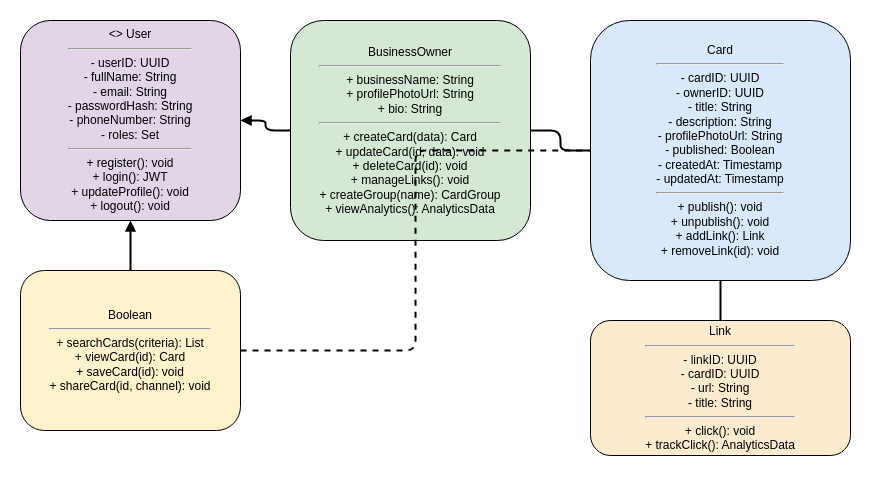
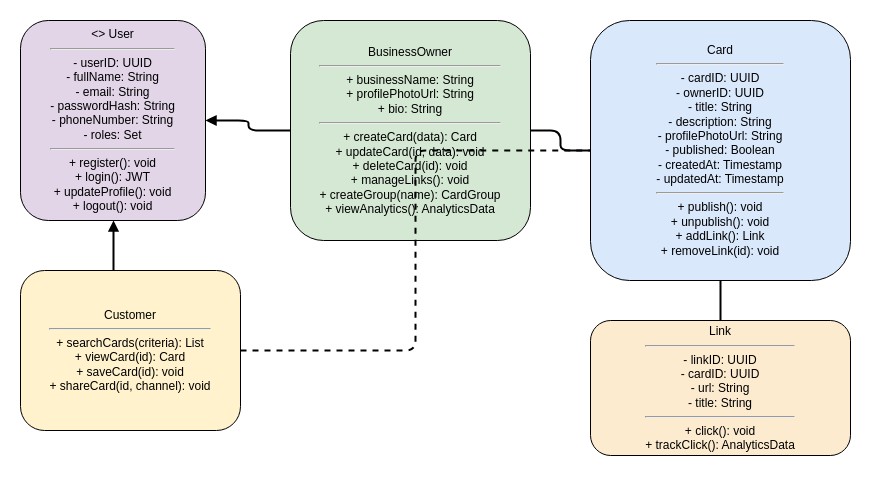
(131, 121) -> (113, 121)
(131, 351) -> (131, 351)
